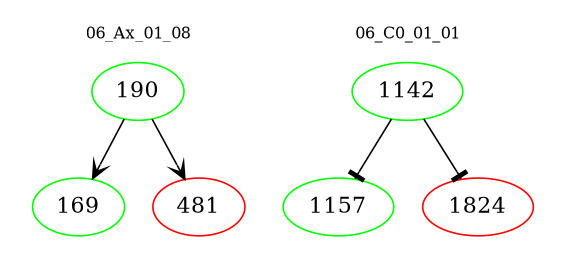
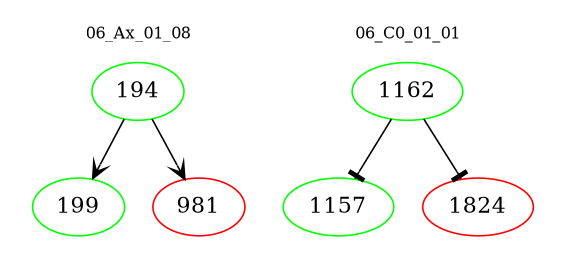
(138, 91) -> (138, 91)
(407, 91) -> (407, 91)
(79, 207) -> (79, 207)
(199, 207) -> (199, 207)
